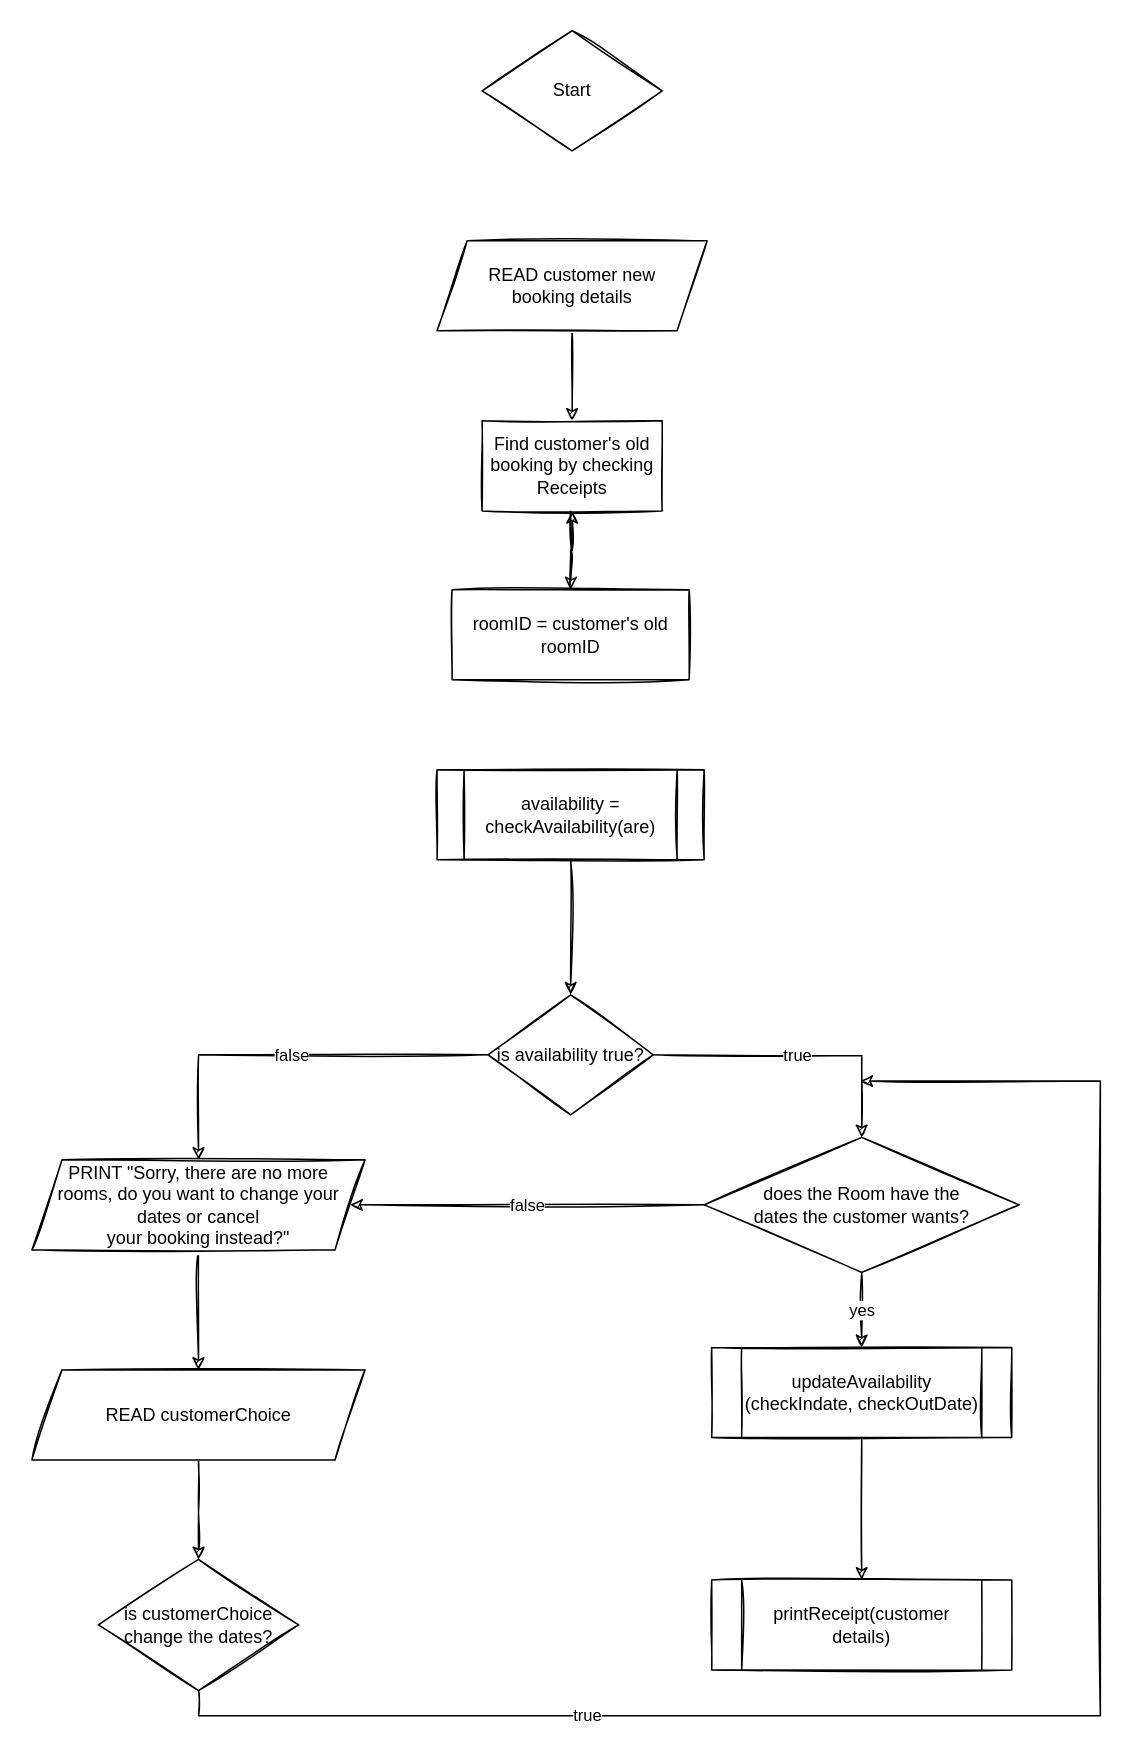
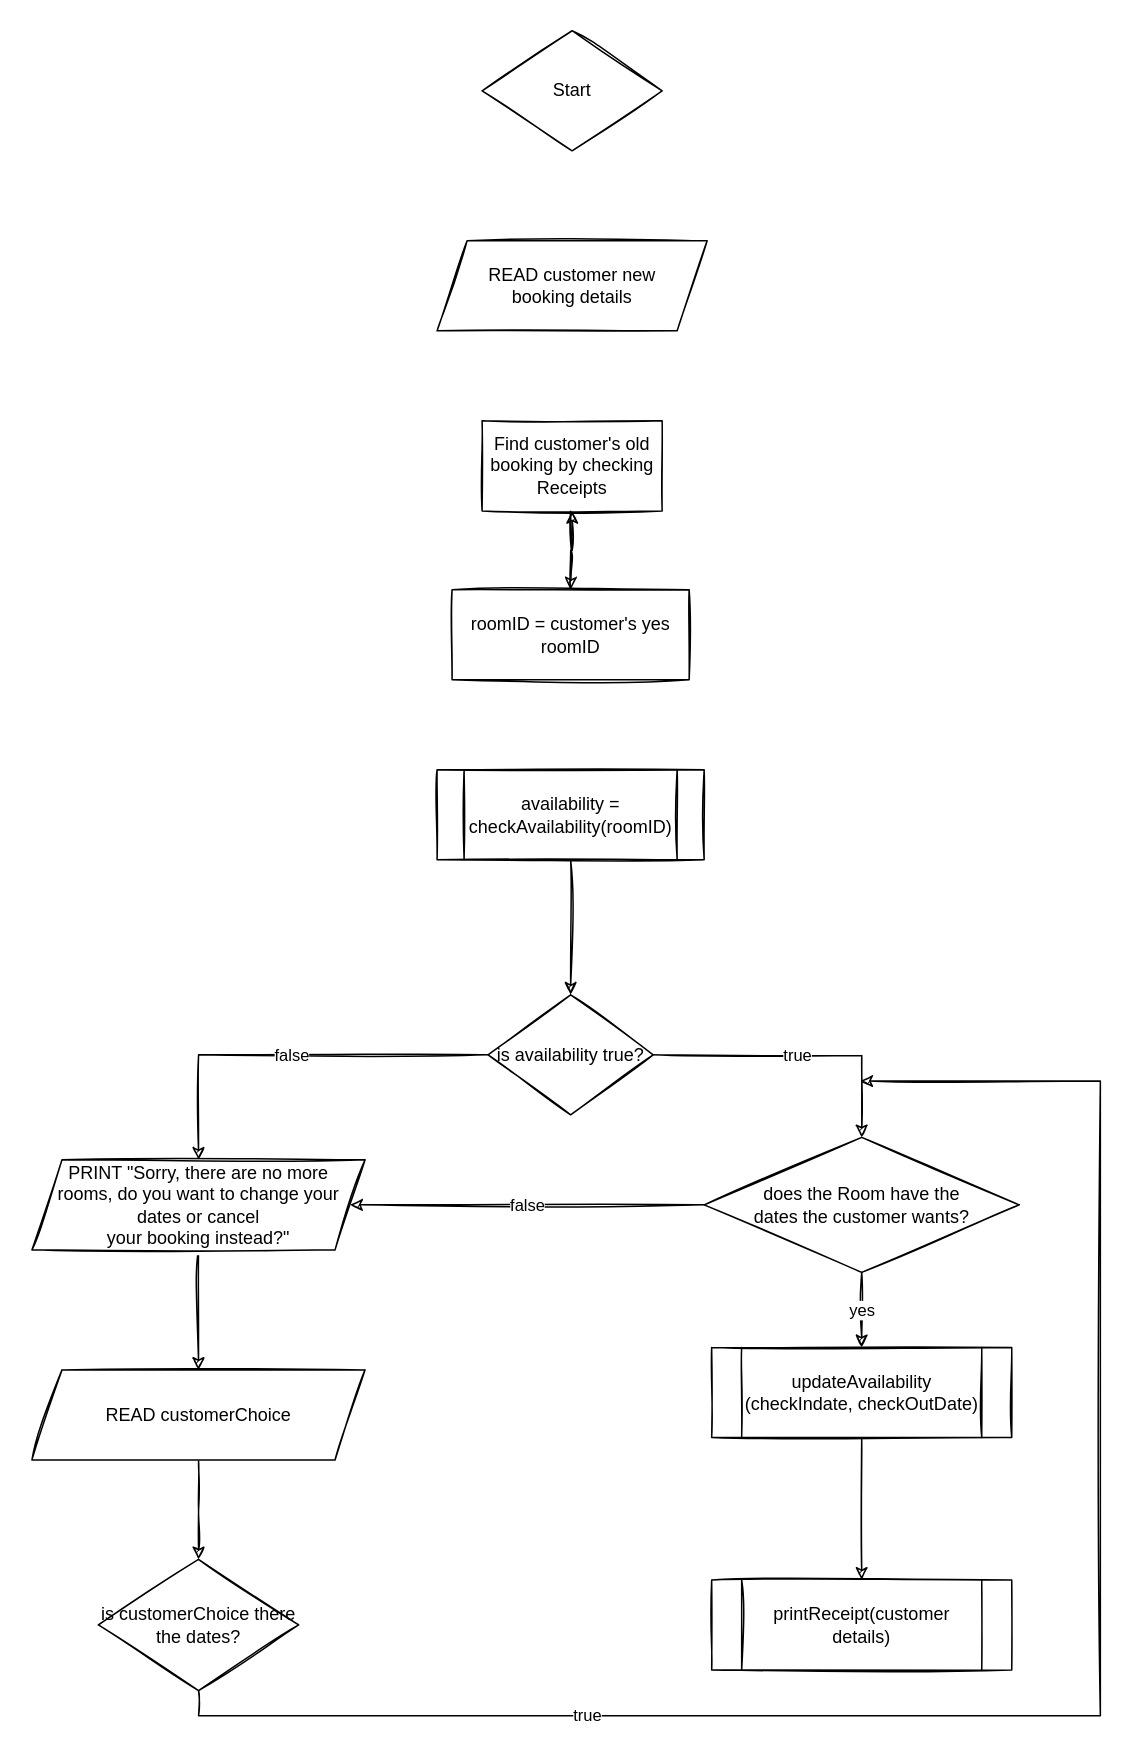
(572, 371) -> none
(571, 635) -> (571, 635)
(571, 815) -> (571, 815)
(199, 1625) -> (199, 1625)
